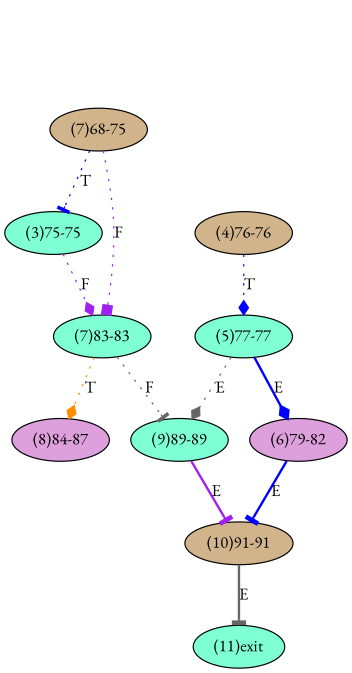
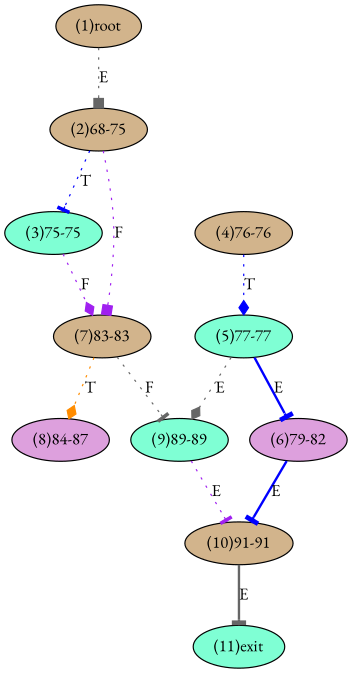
none -> (99, 26)
(99, 130) -> (99, 130)
(102, 336) -> (102, 336)
(270, 385) -> (270, 385)
(208, 489) -> (208, 489)
